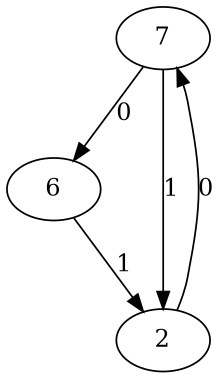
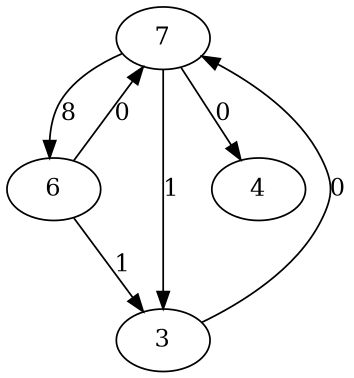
(125, 114) -> (69, 114)
none -> (103, 121)
none -> (259, 189)
(163, 340) -> (163, 340)
